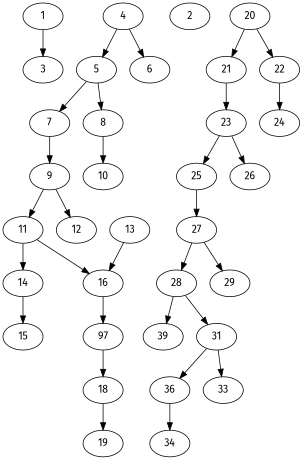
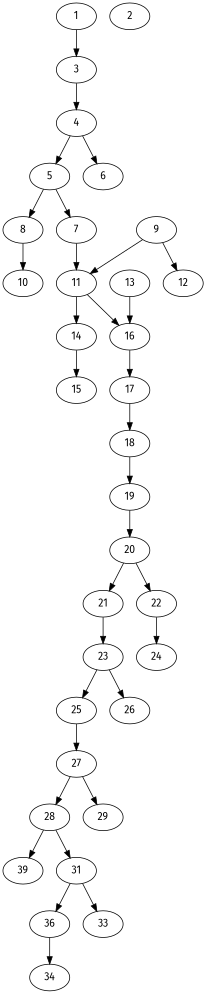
none -> (76, 93)
(50, 146) -> (76, 253)
(103, 337) -> (130, 390)
none -> (130, 520)
